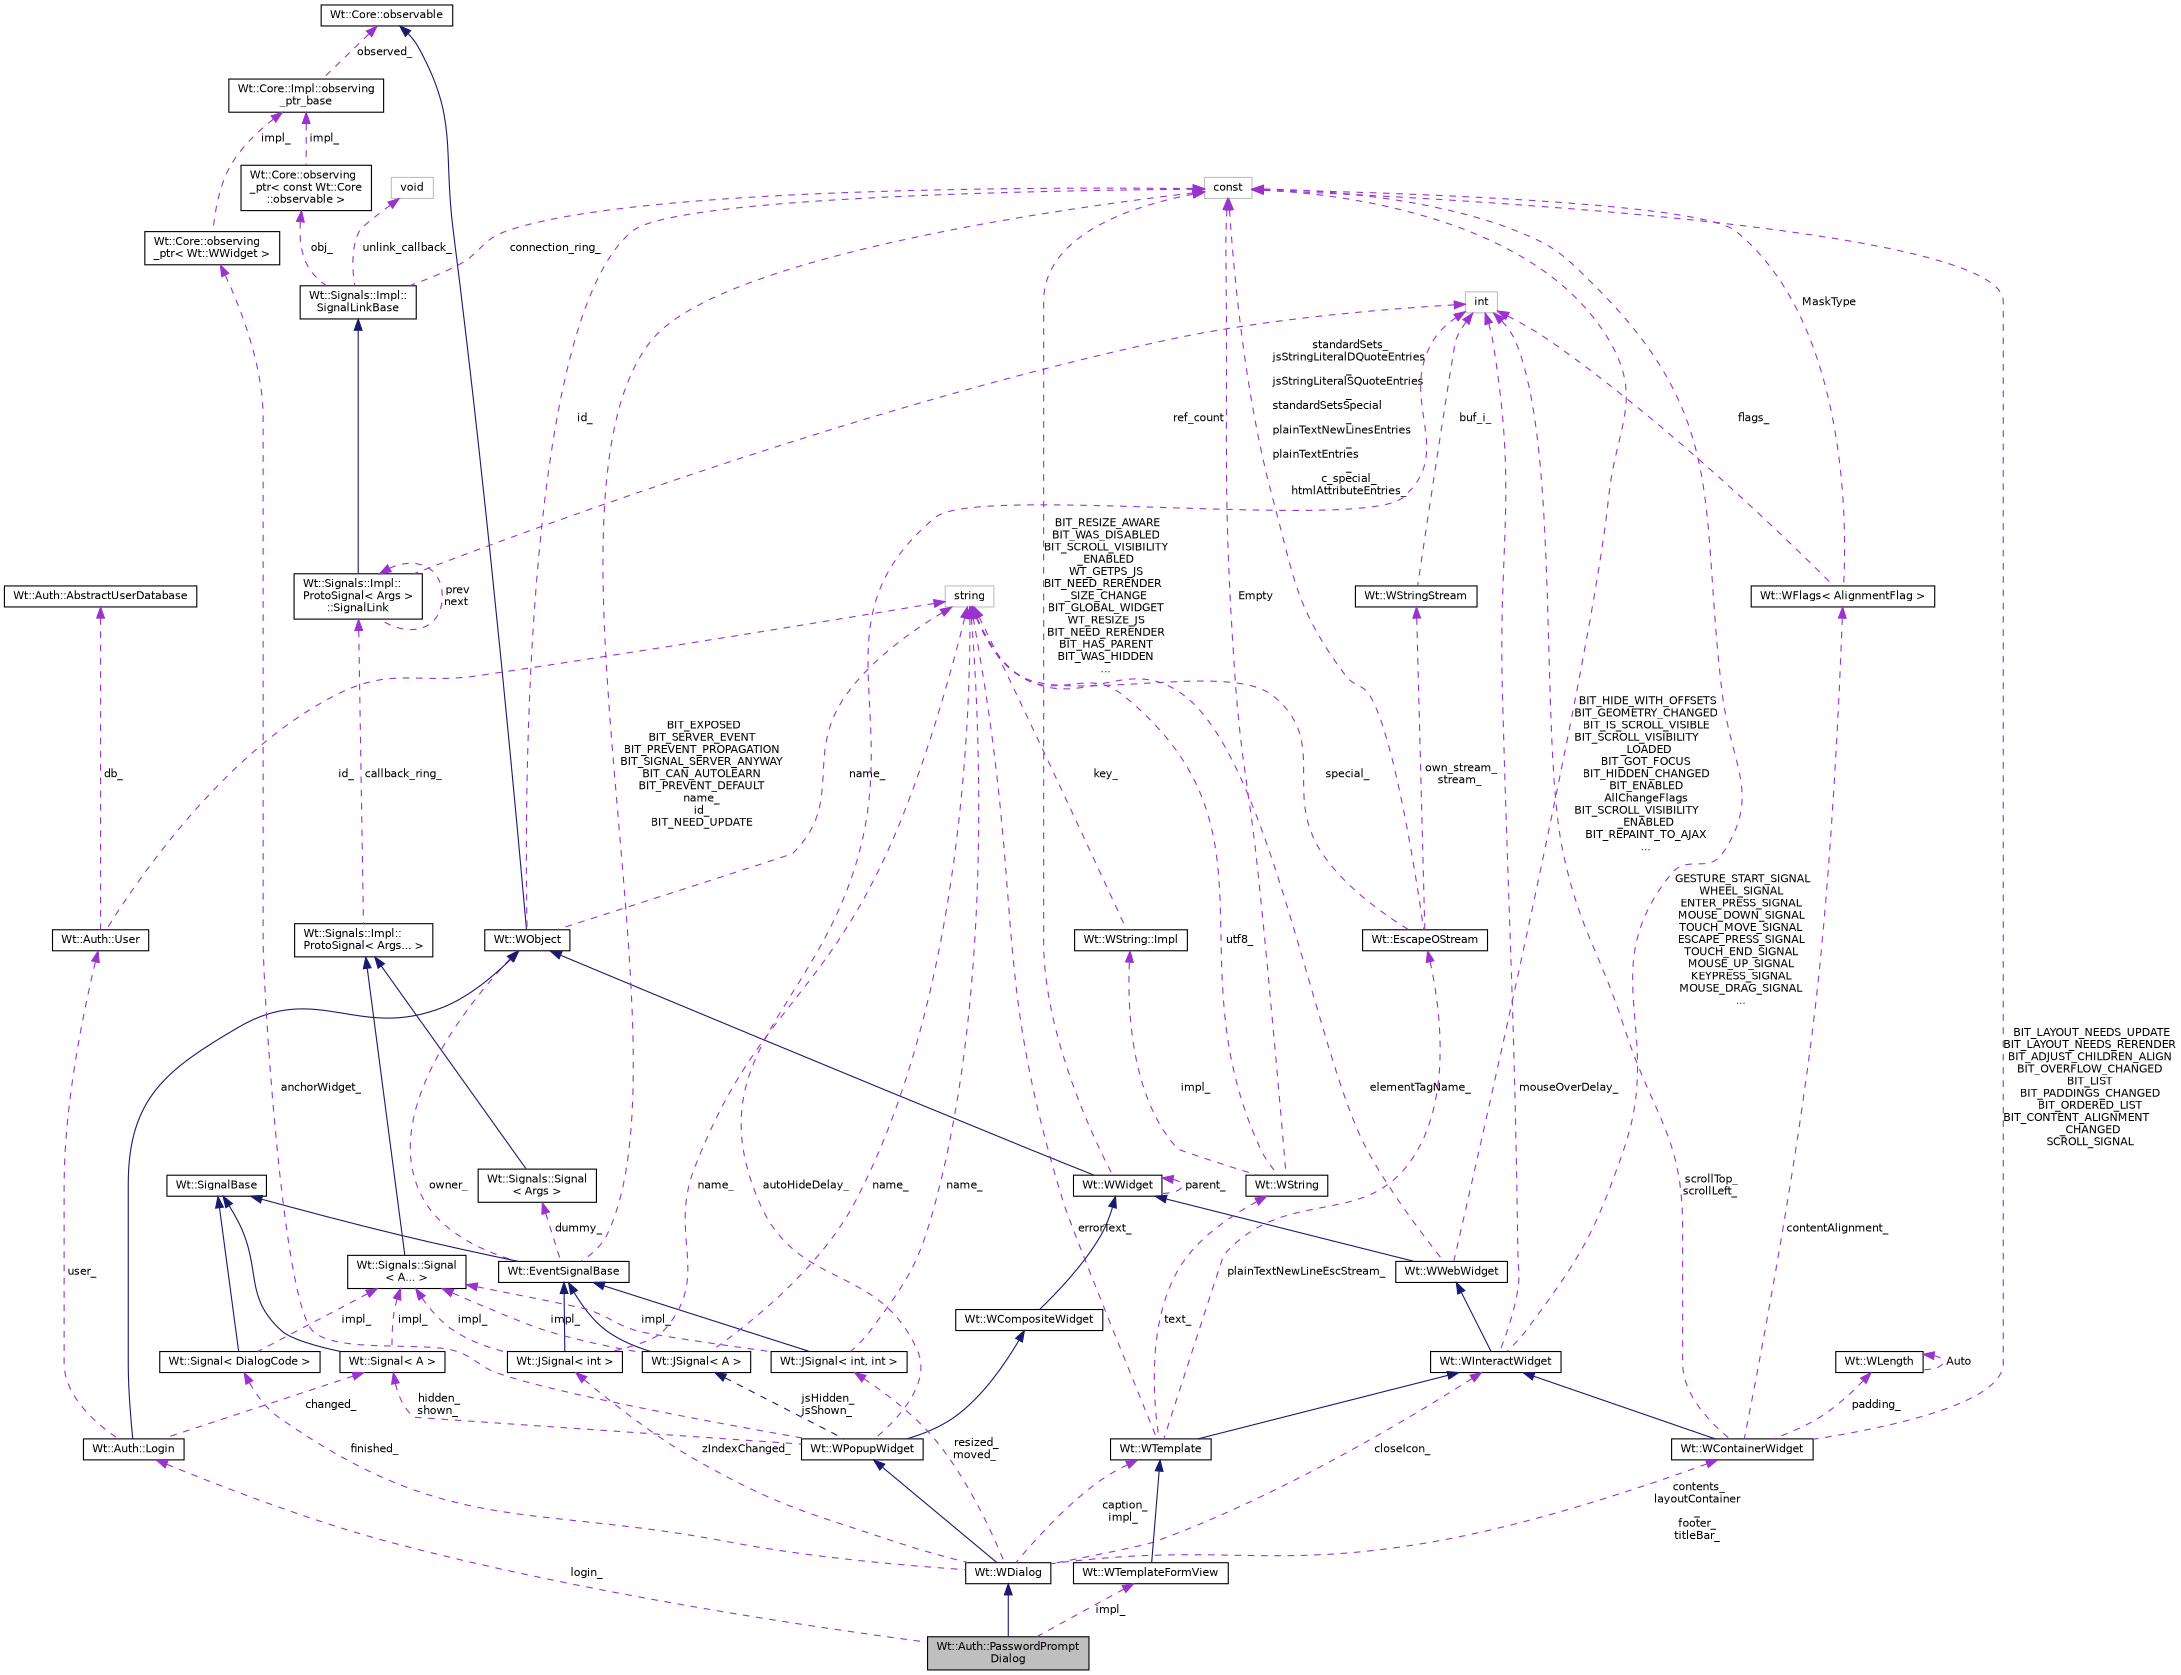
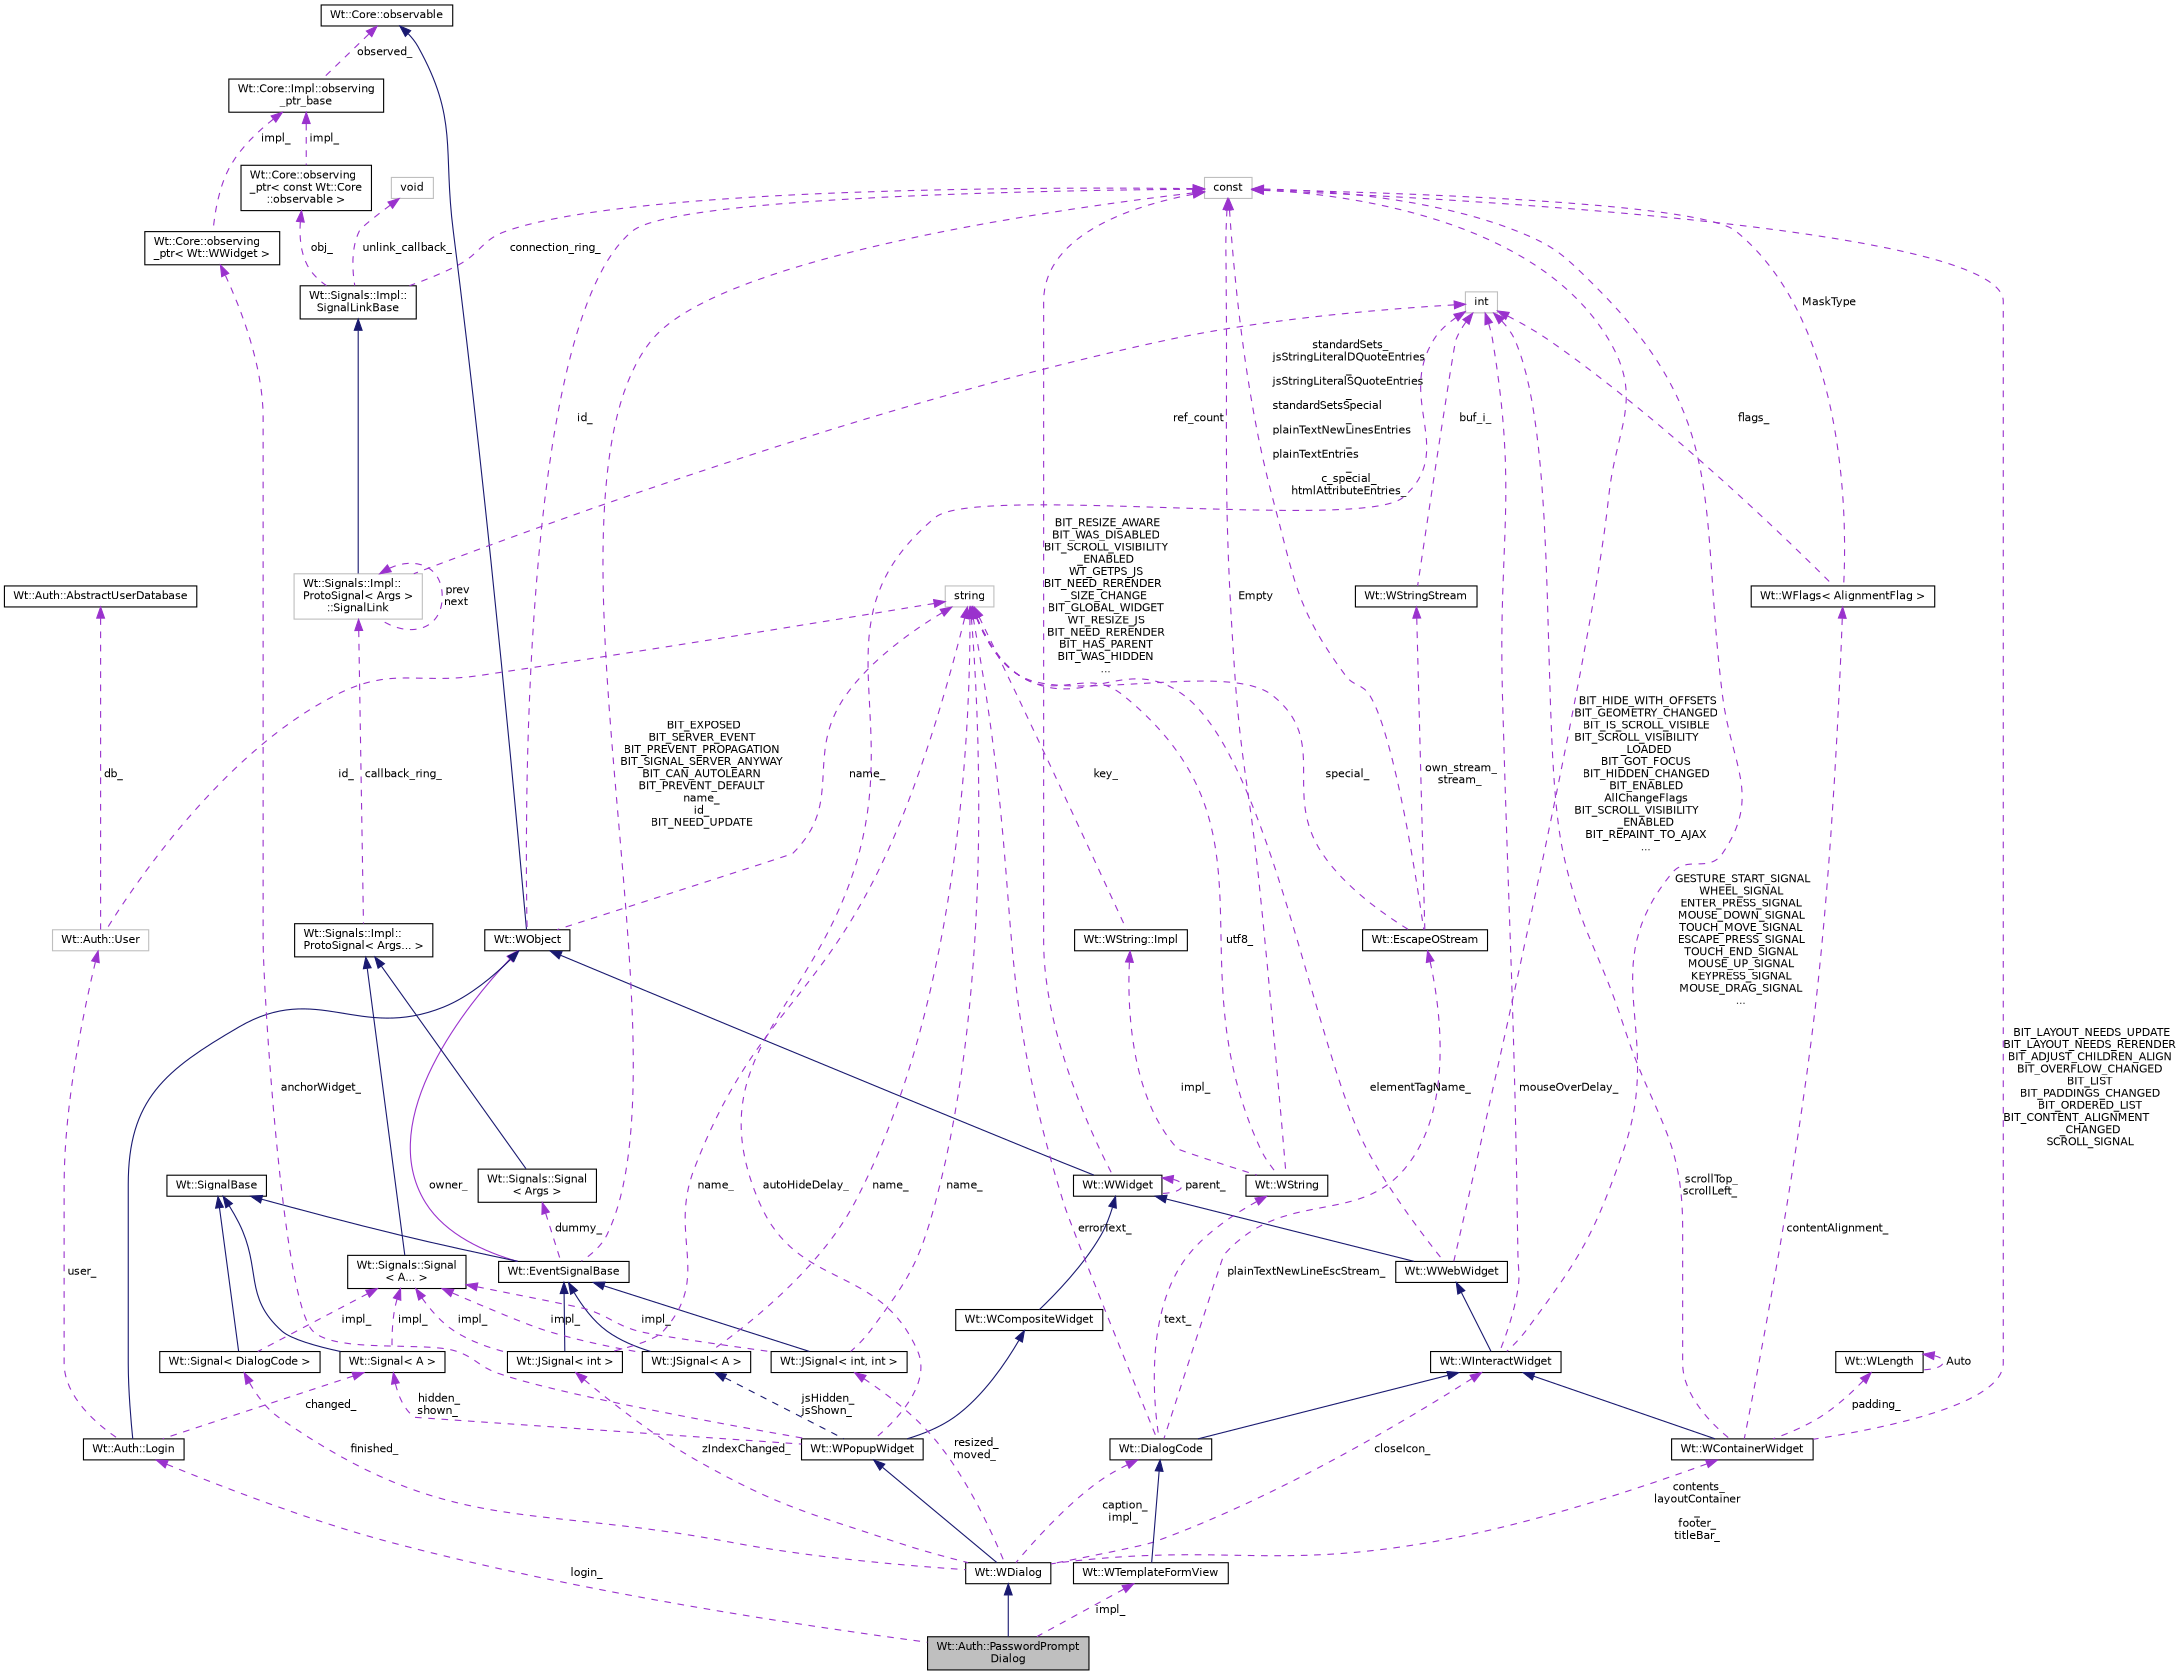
(358, 596) -> (358, 596)
(101, 940) -> (101, 940)
(413, 1124) -> (413, 1124)
(1161, 1449) -> (1161, 1449)
